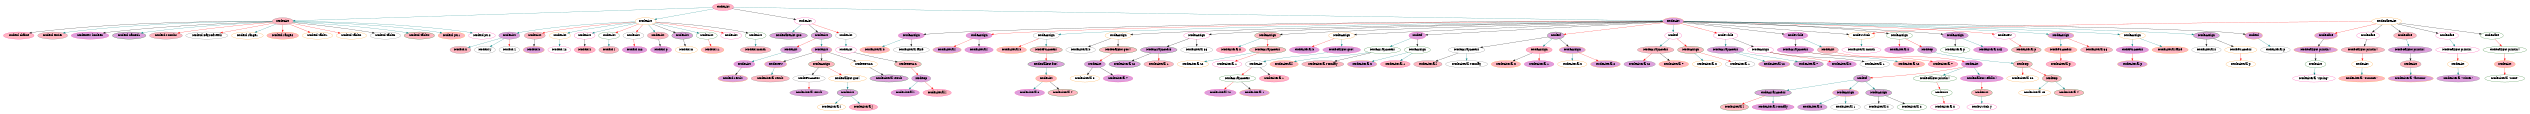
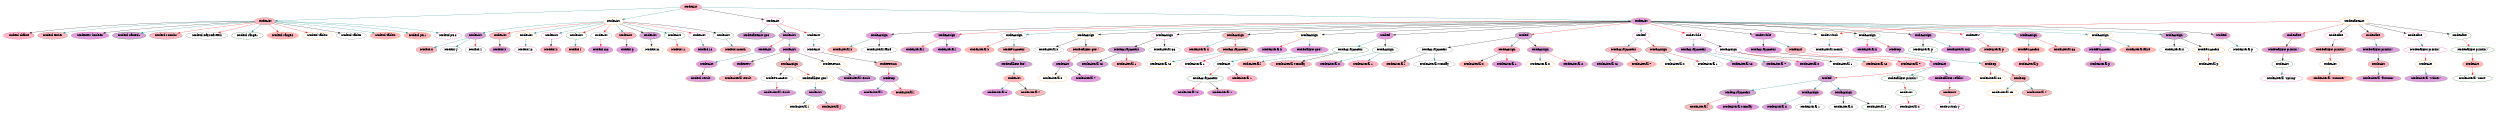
(247, 36) -> (247, 36)
(317, 36) -> none
(419, 36) -> (385, 36)
none -> (705, 50)
